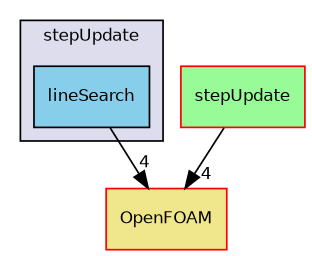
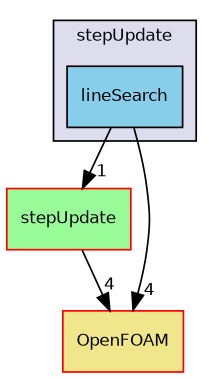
none -> (100, 151)
